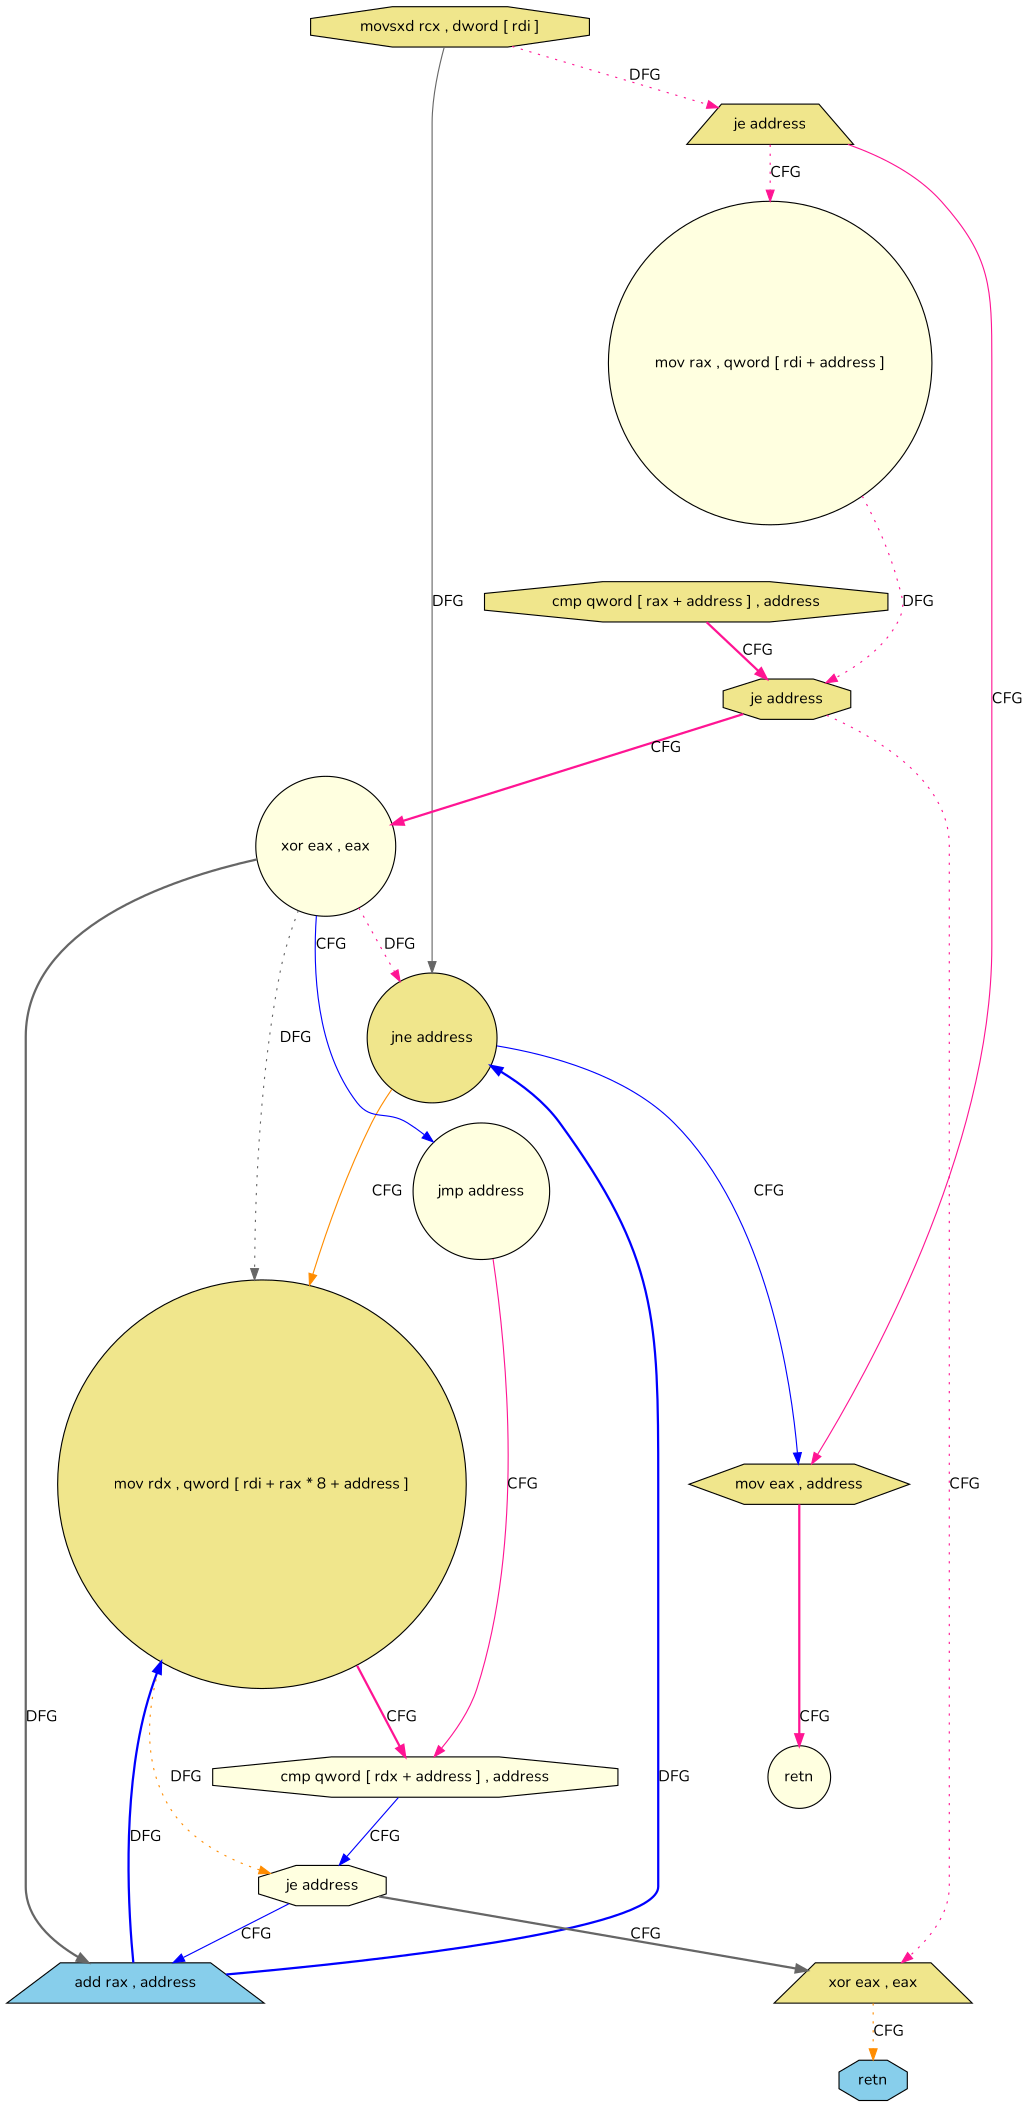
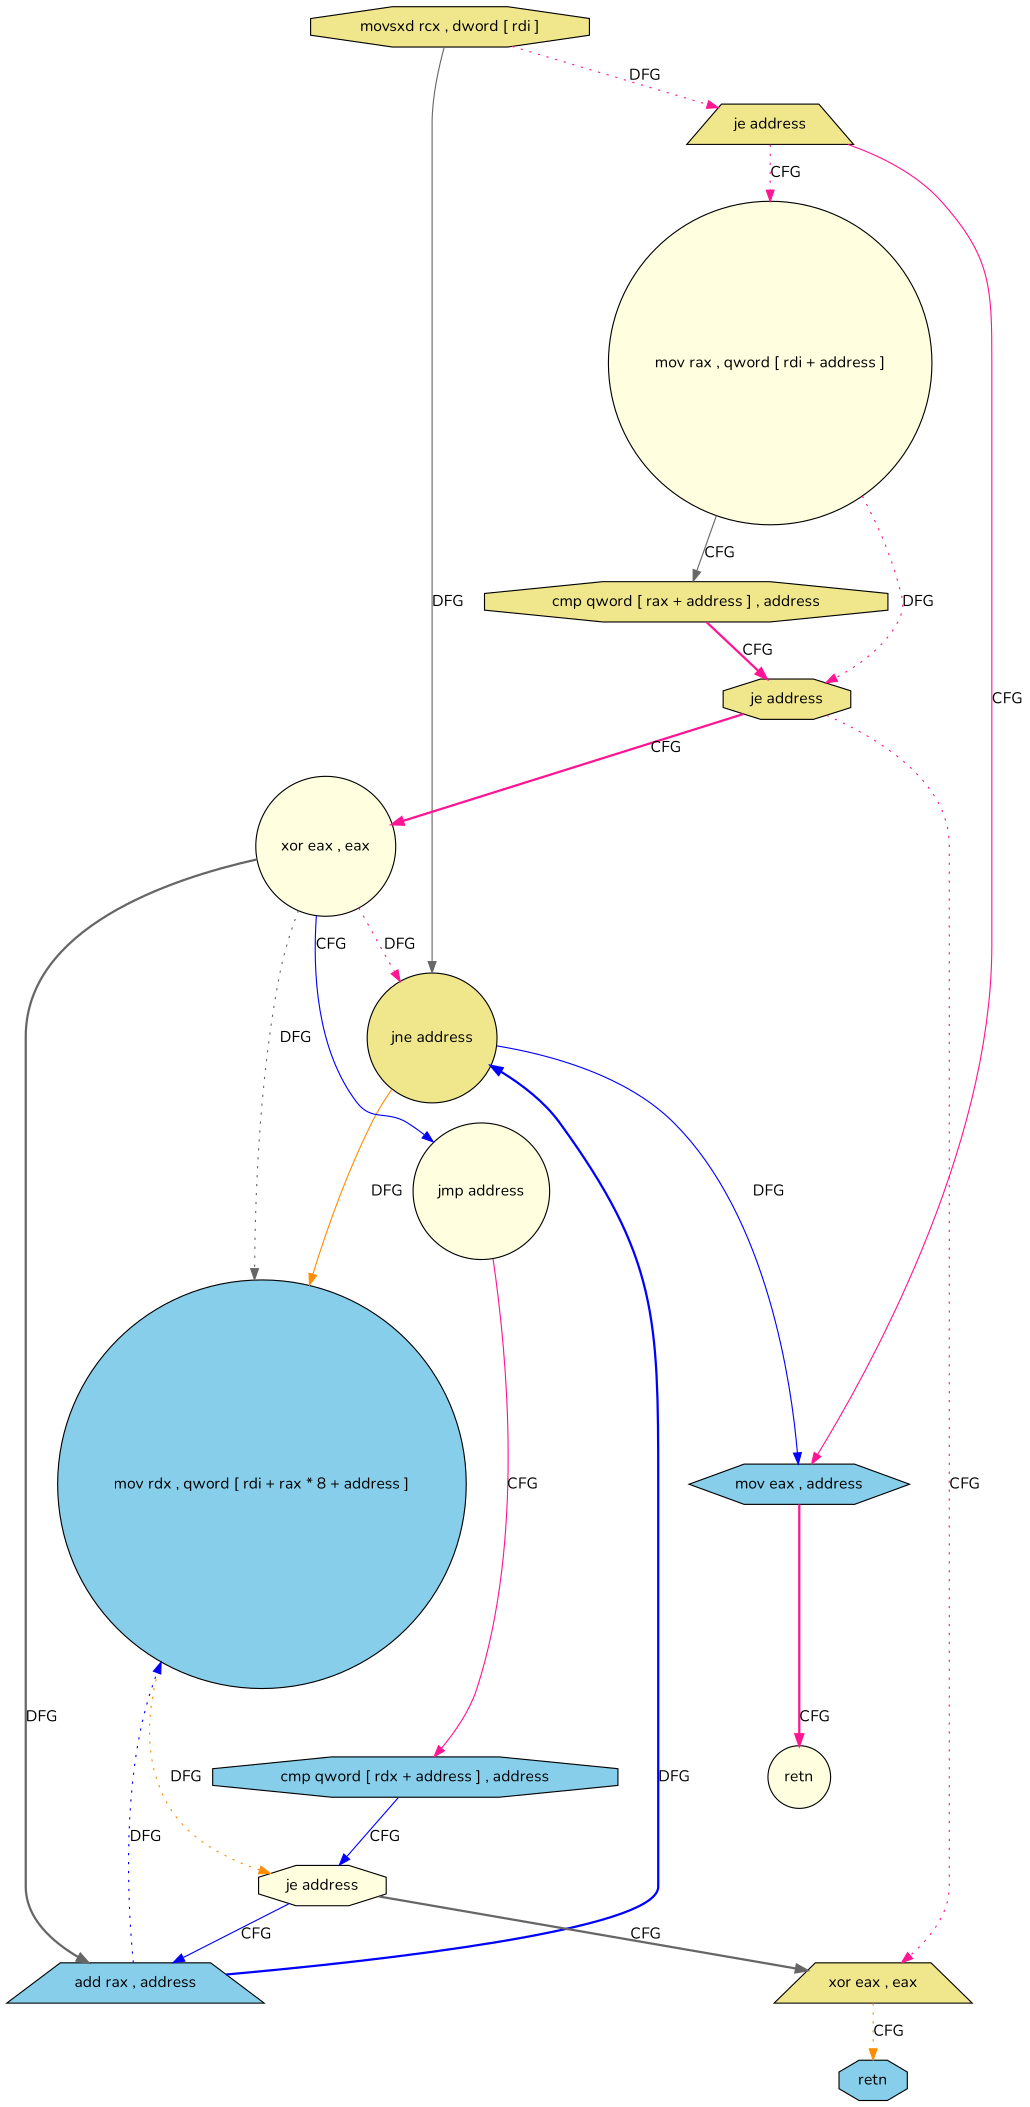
none -> (707, 543)
(387, 1191) -> (387, 1191)
(769, 1191) -> (769, 1191)
(262, 1484) -> (262, 1484)
(799, 1484) -> (799, 1484)
(378, 1706) -> none
(415, 1777) -> (415, 1777)
(130, 1816) -> (130, 1816)
